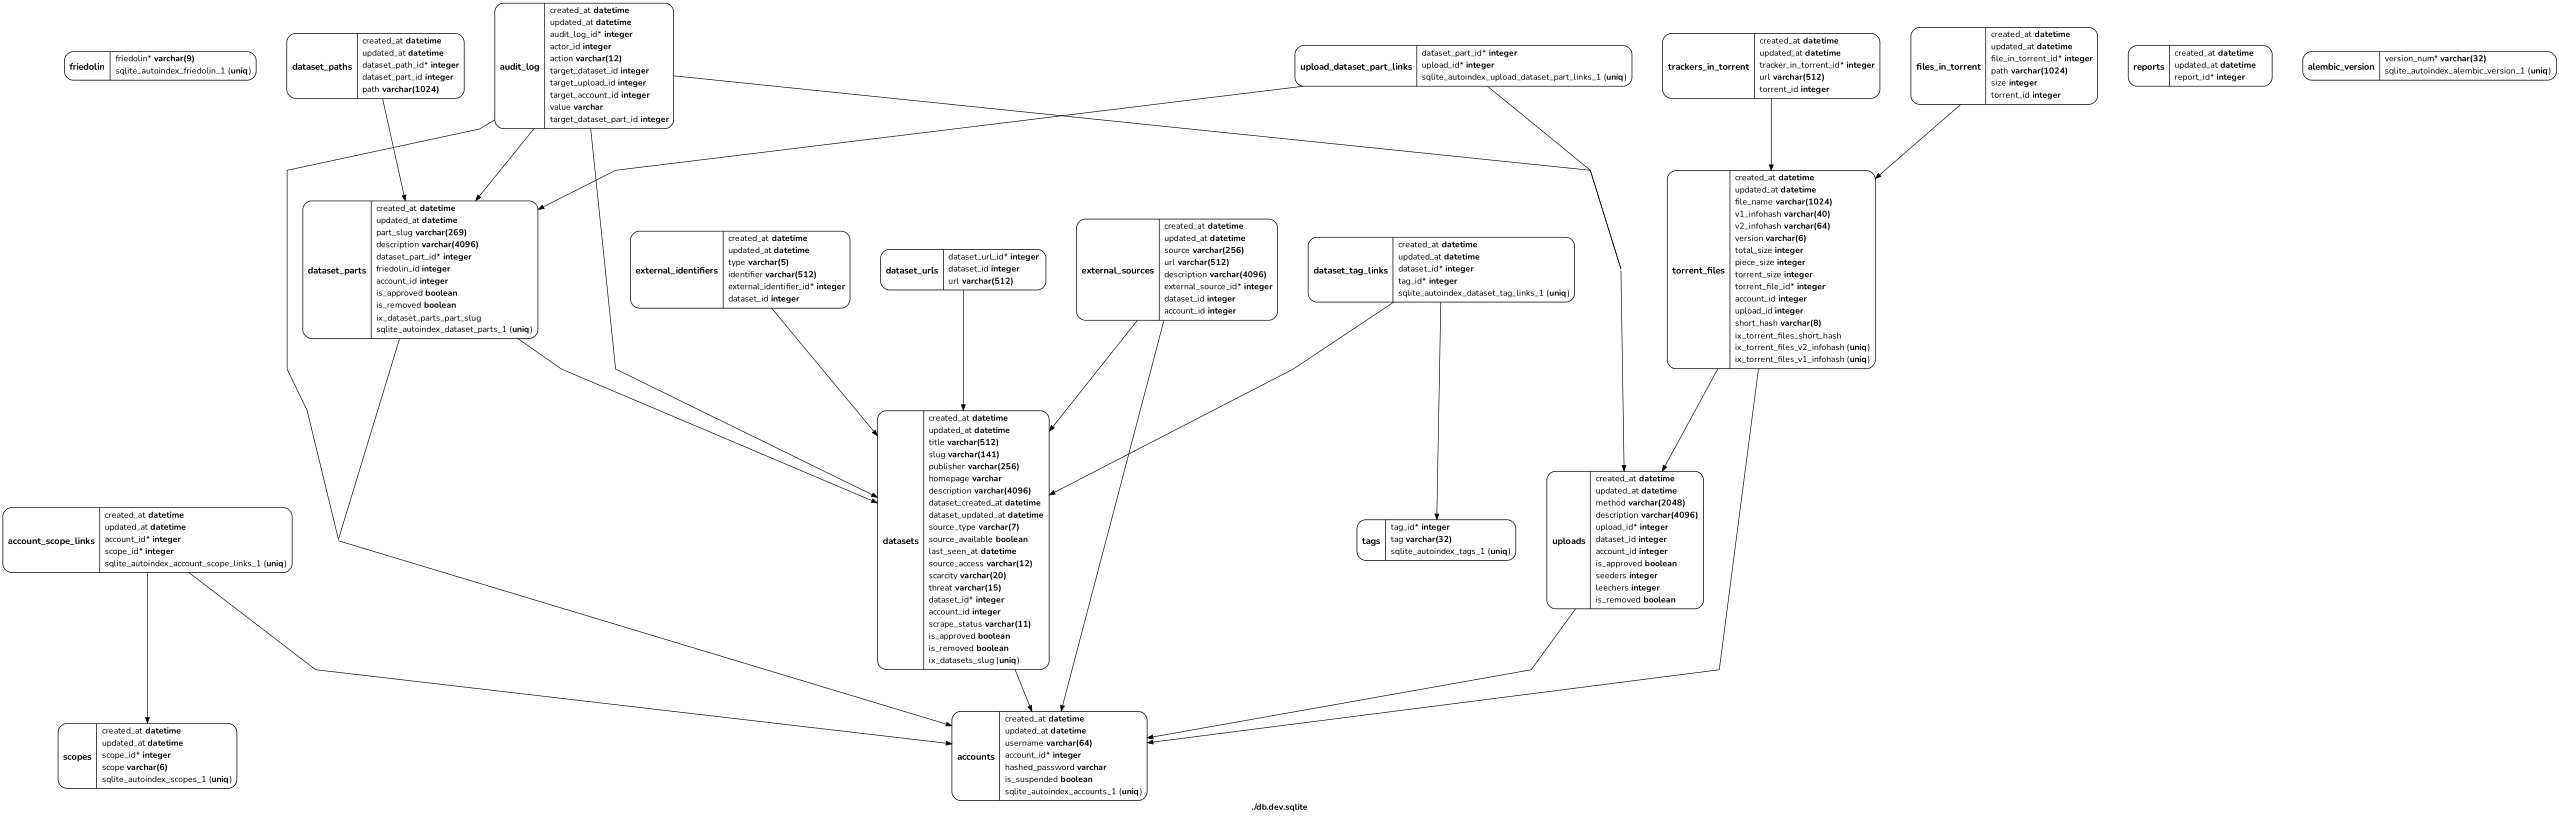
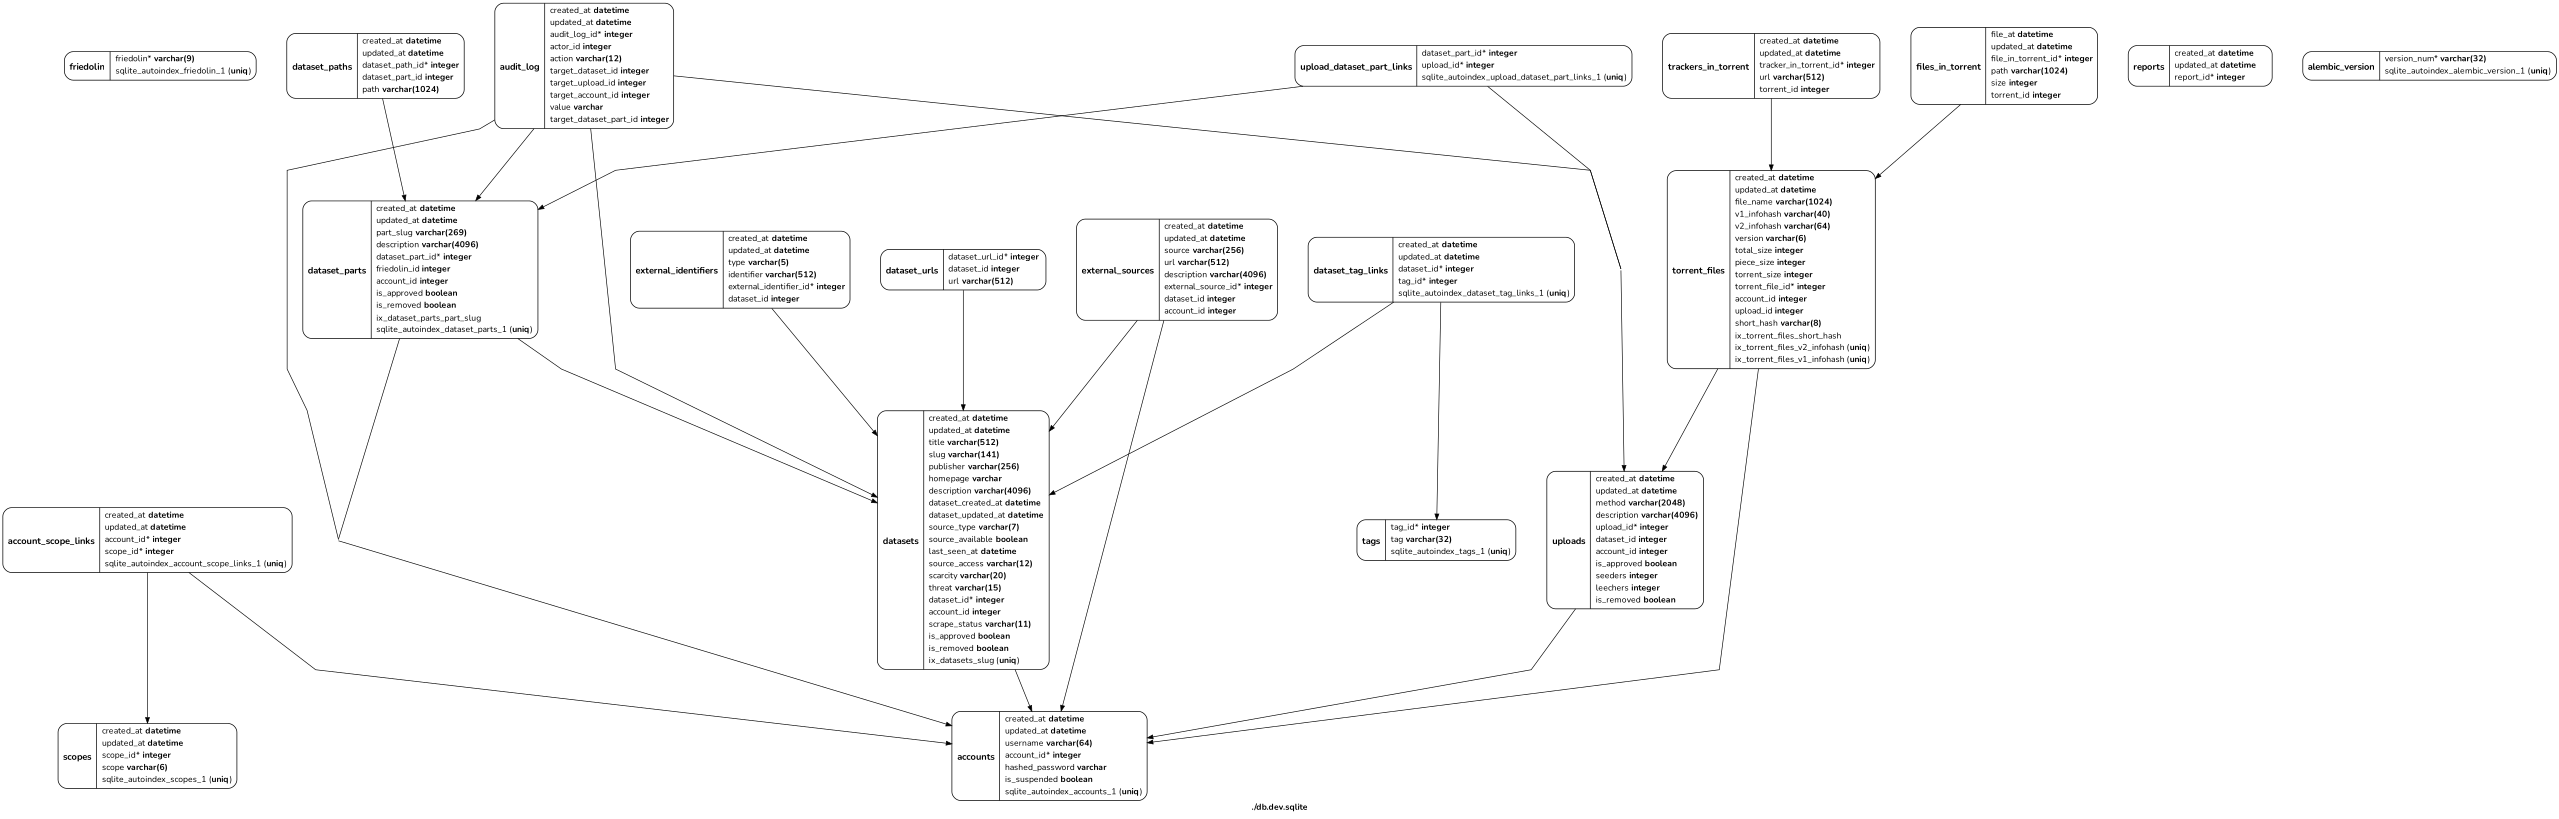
(2013, 35) -> (2004, 35)
